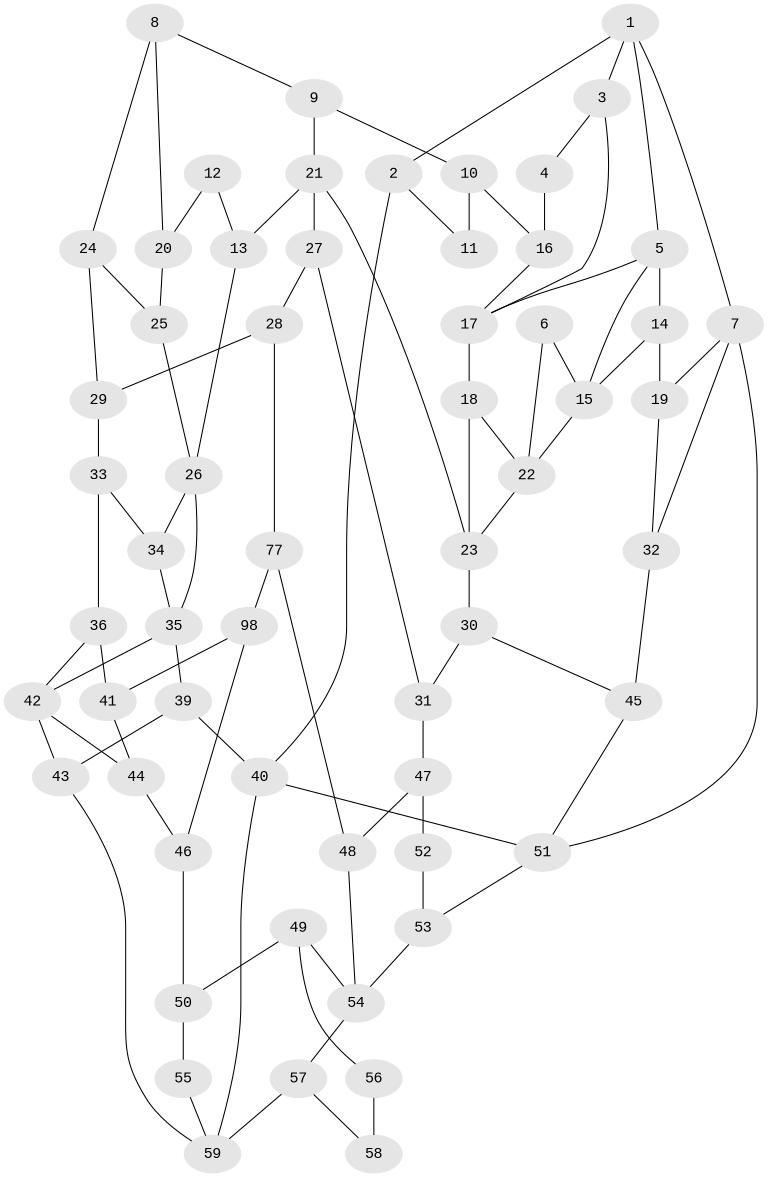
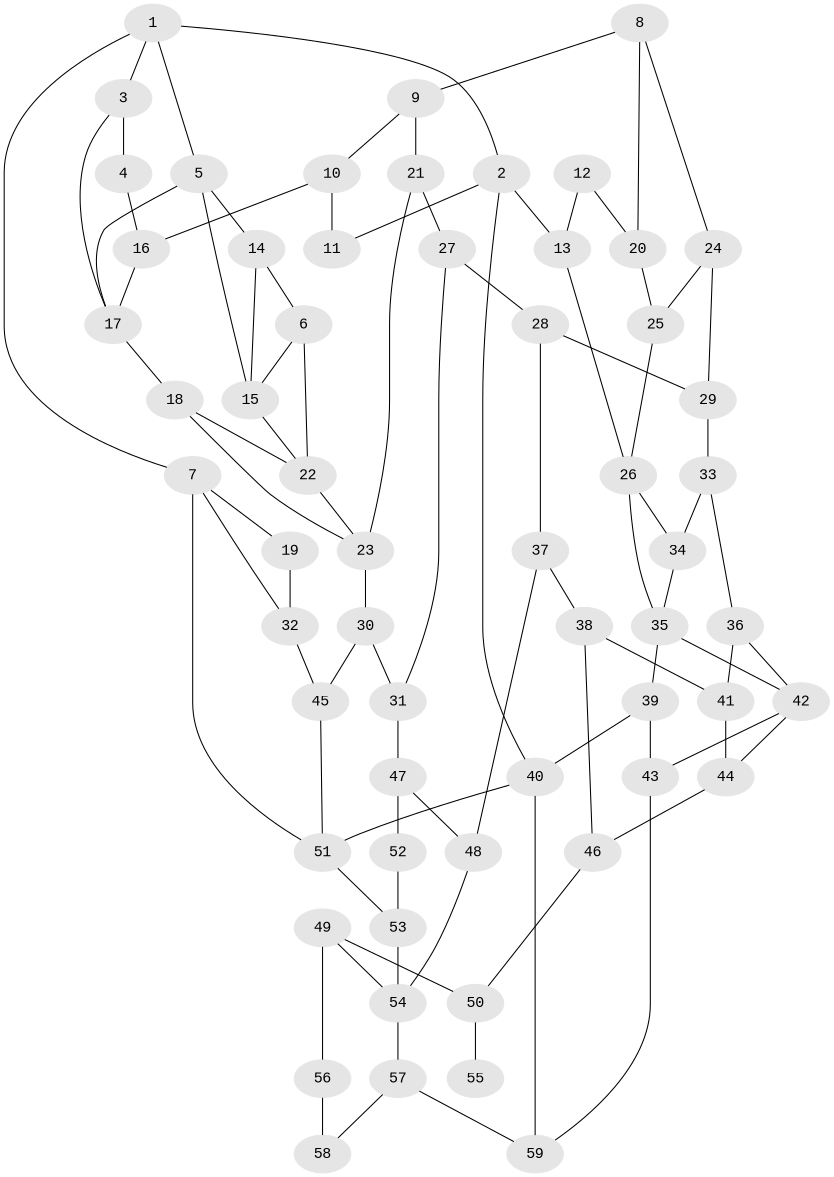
(277, 211) -> (532, 212)
(660, 362) -> (280, 287)
(274, 551) -> (540, 551)
(249, 626) -> (584, 626)
(198, 1116) -> none
